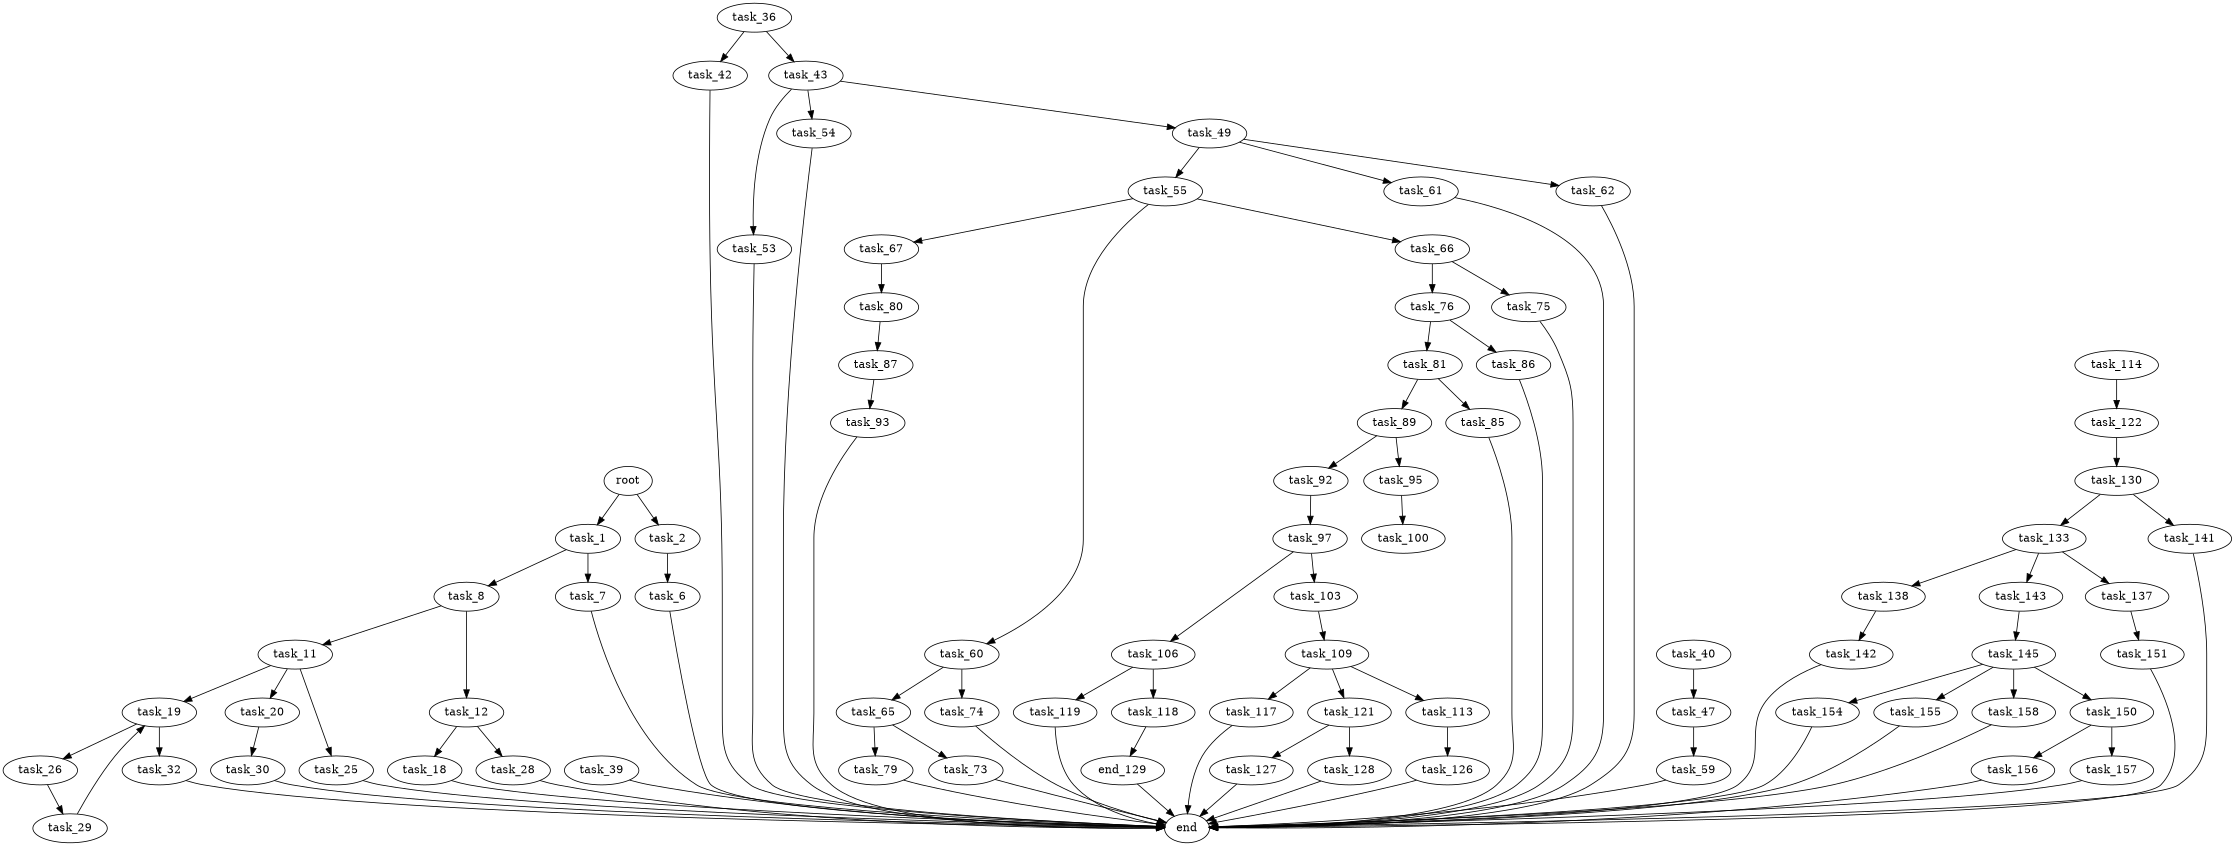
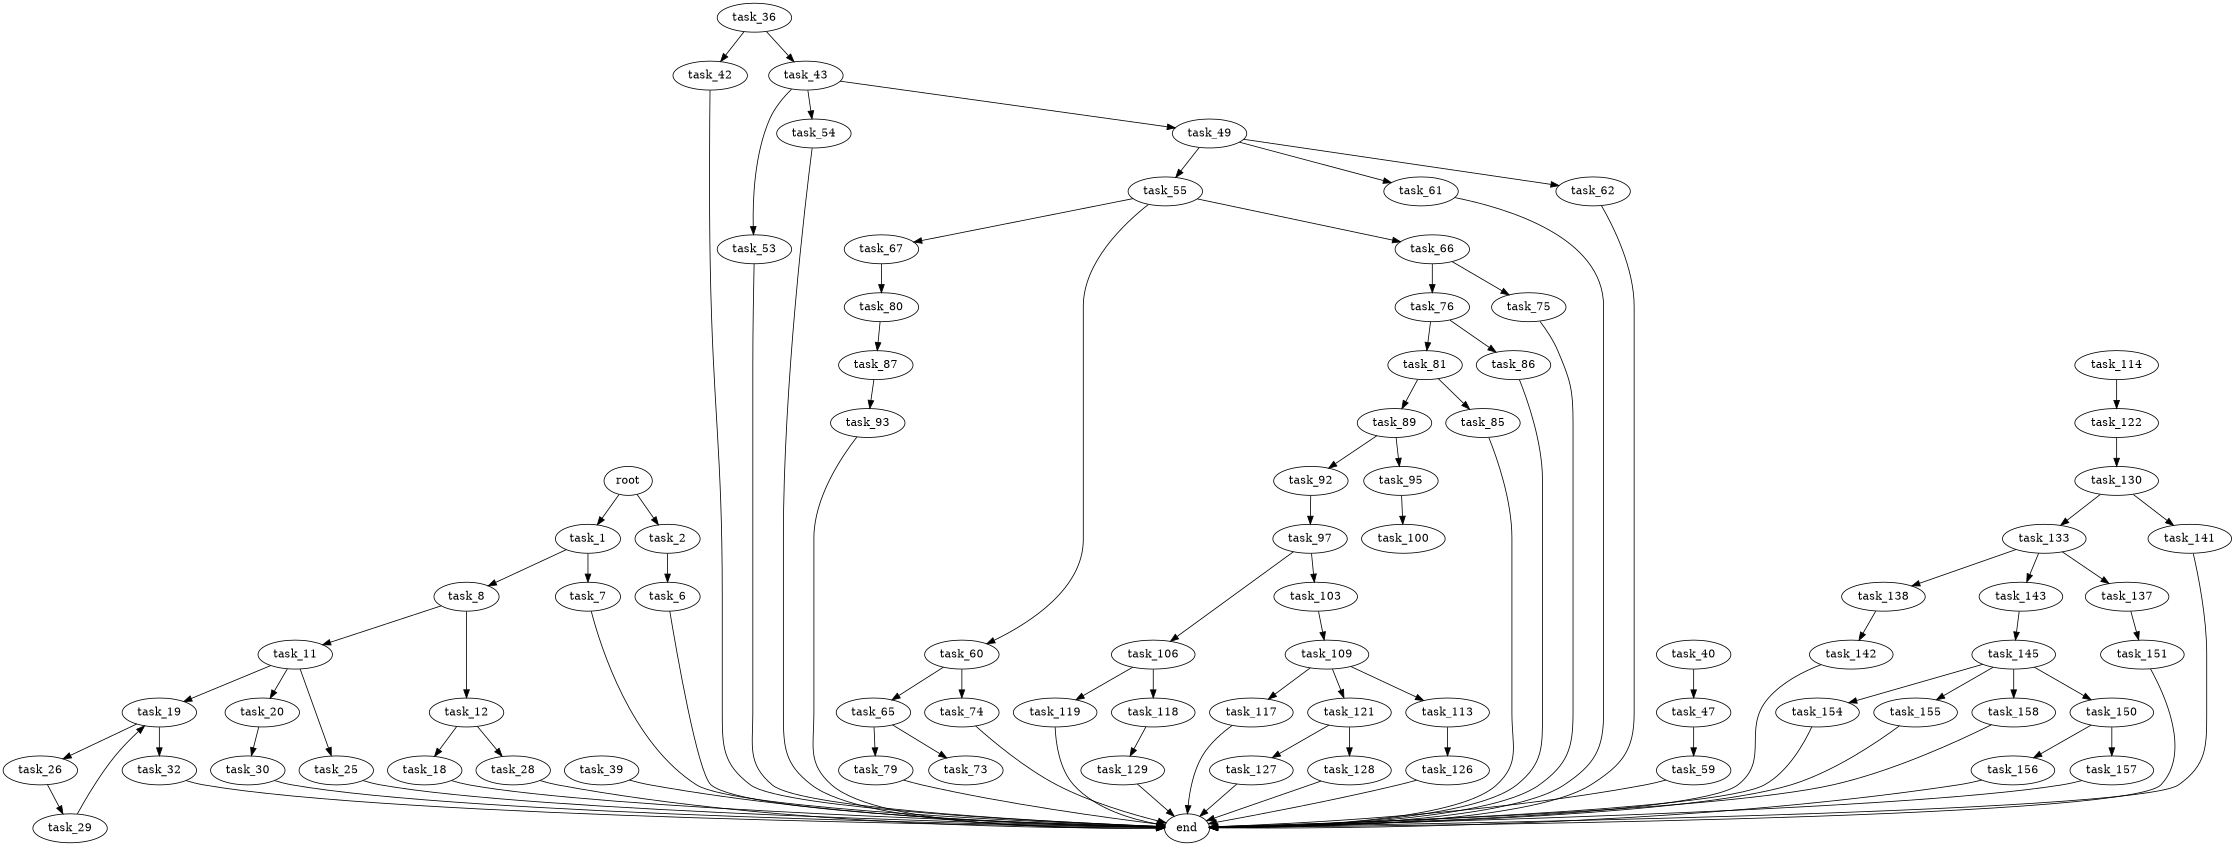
(1123, 770) -> (1123, 770)
(1077, 801) -> none
